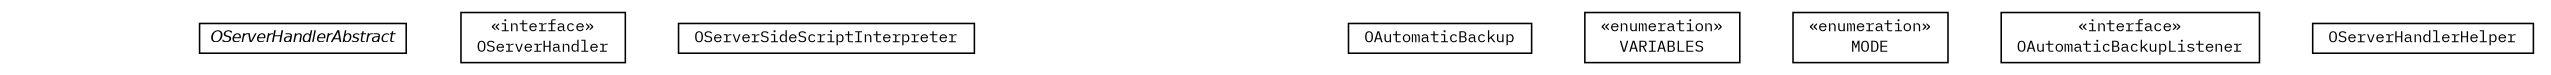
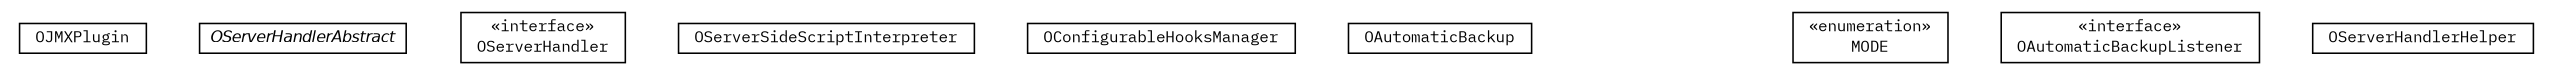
none -> (82, 38)
none -> (1161, 38)
(1662, 38) -> none
